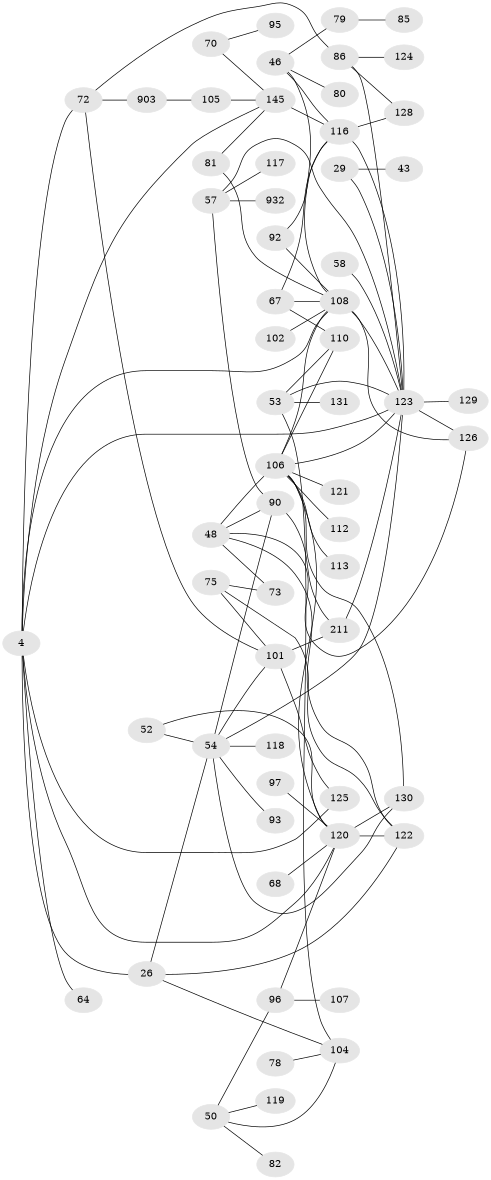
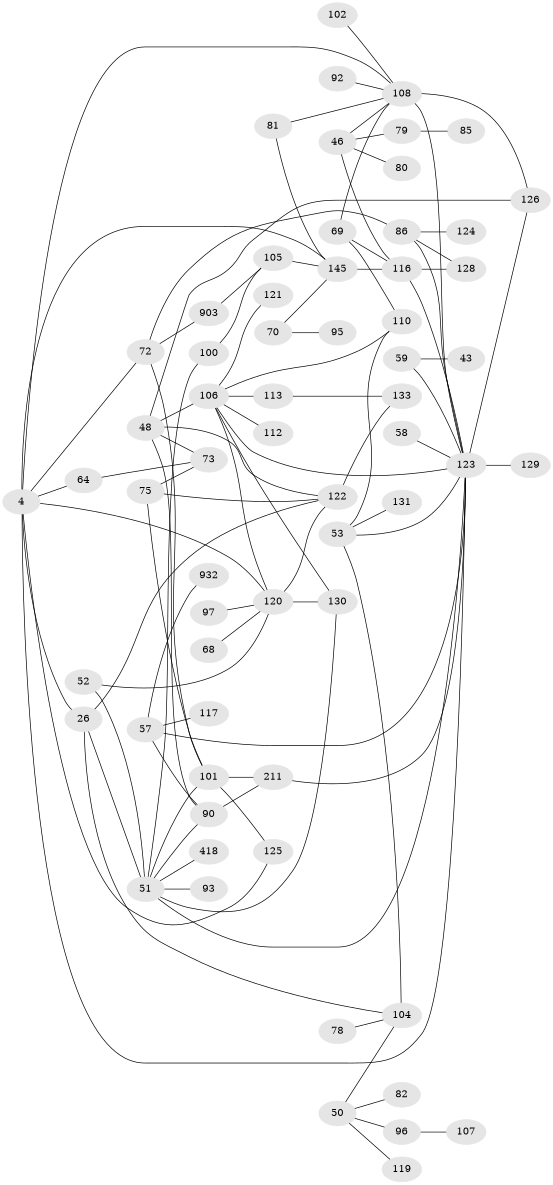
(340, 169) -> (402, 359)
(308, 185) -> none
(275, 302) -> (338, 232)
none -> (209, 353)
(303, 382) -> none
none -> (402, 396)
none -> (146, 470)
(211, 746) -> (146, 889)
(275, 746) -> (209, 852)
(311, 911) -> none
